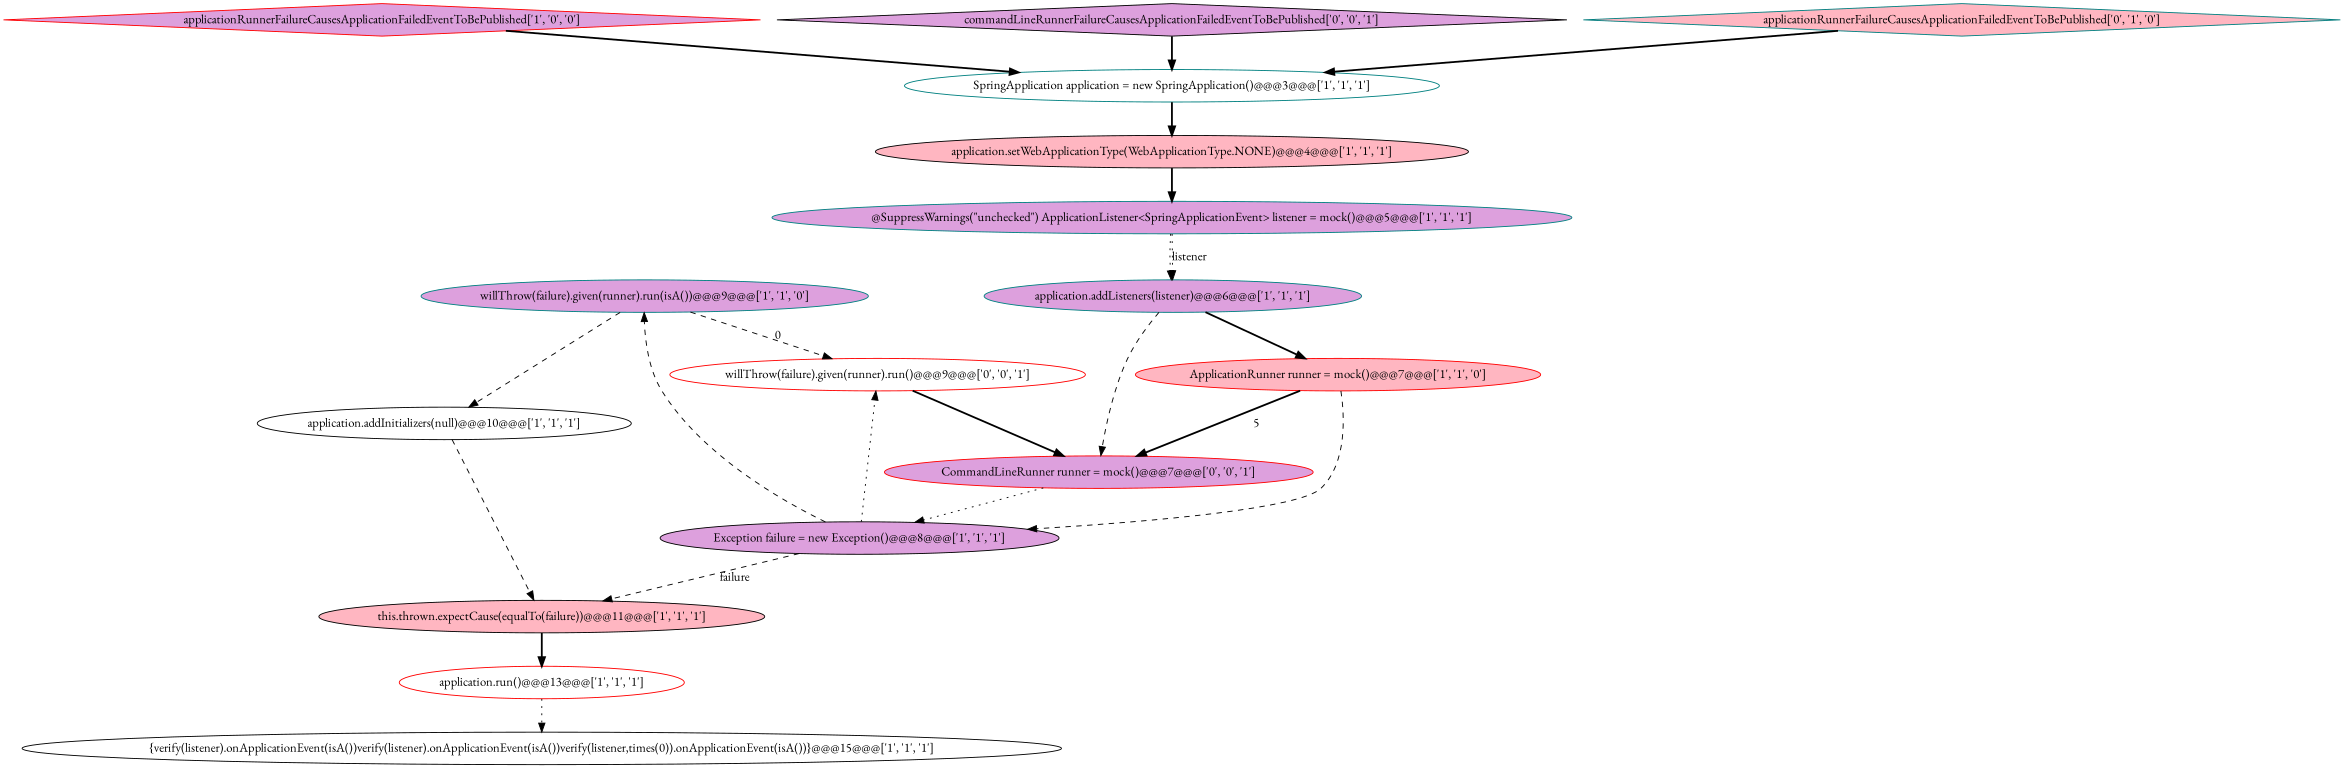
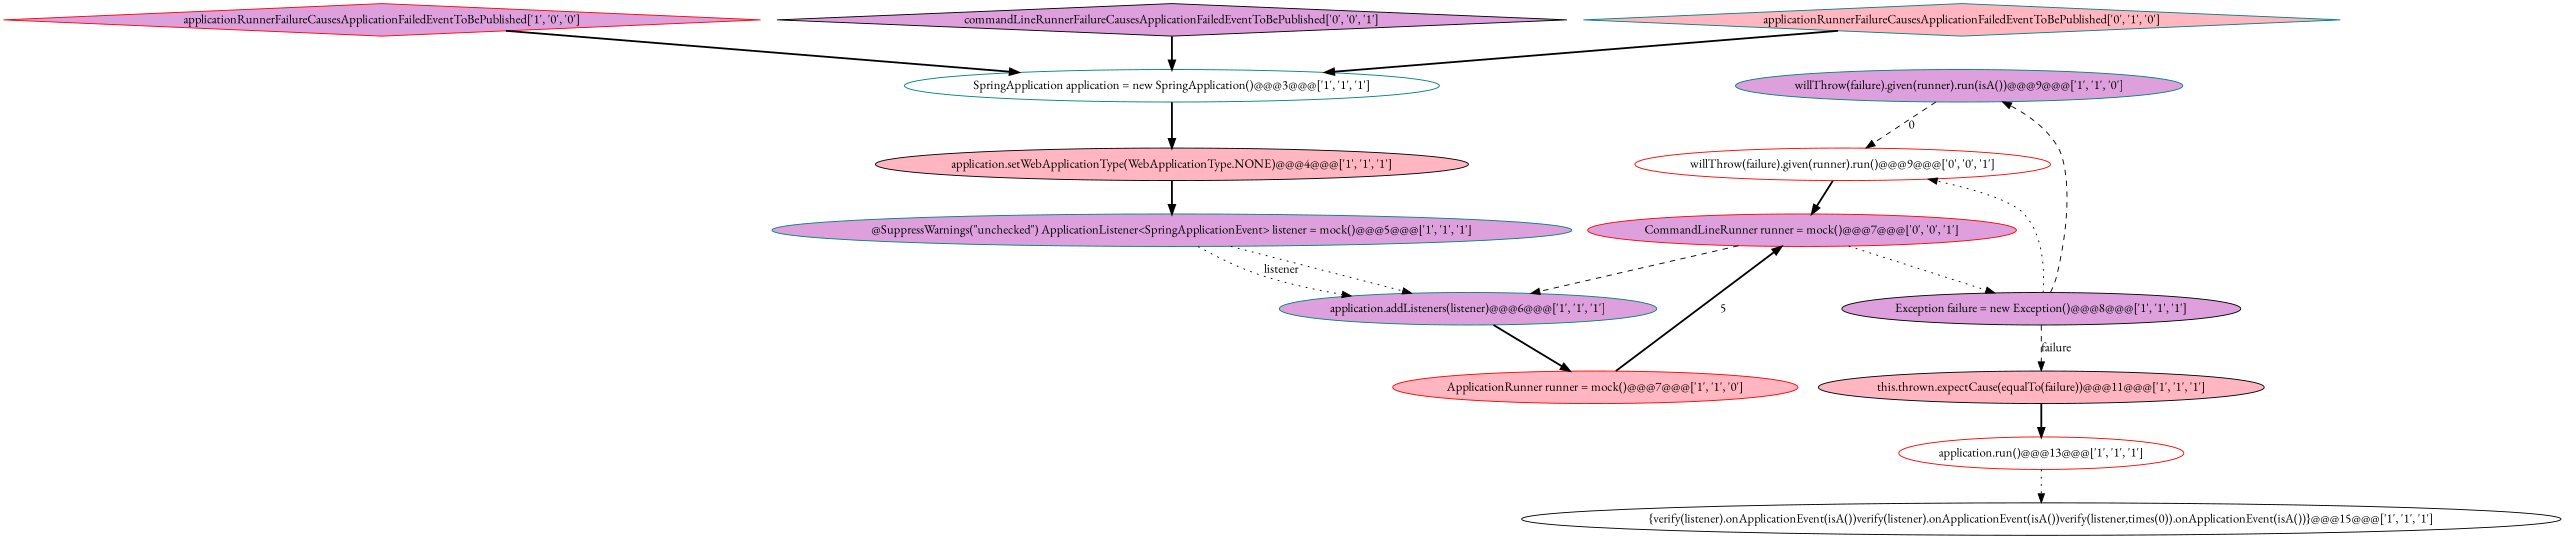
(1121, 375) -> (1639, 269)
(444, 423) -> none
(1232, 511) -> none
